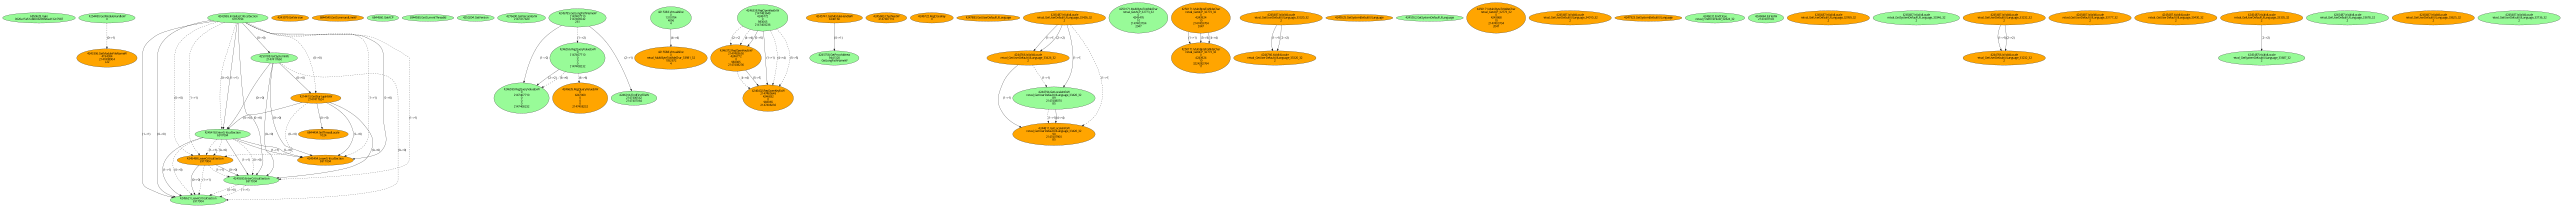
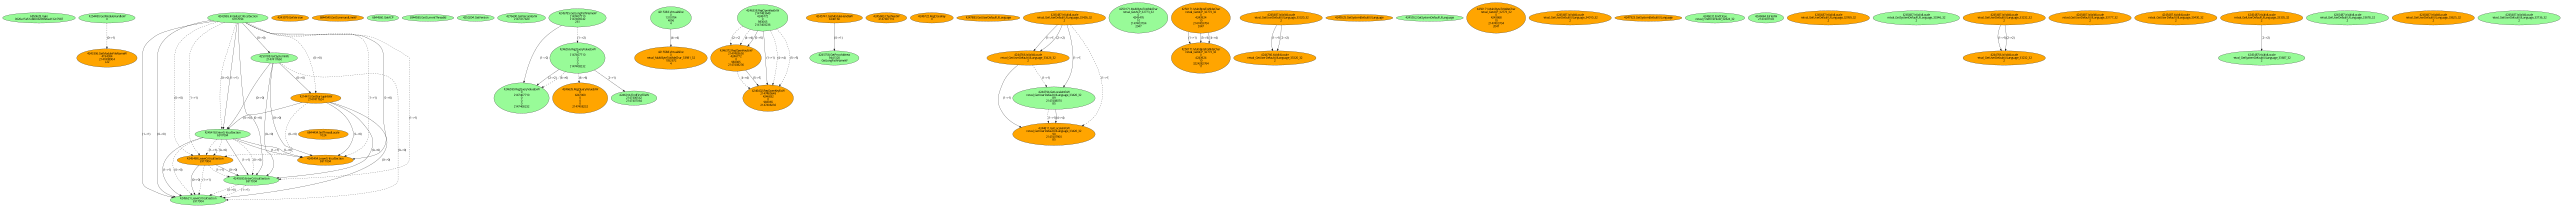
(615, 55) -> (609, 80)
(319, 115) -> (354, 172)
